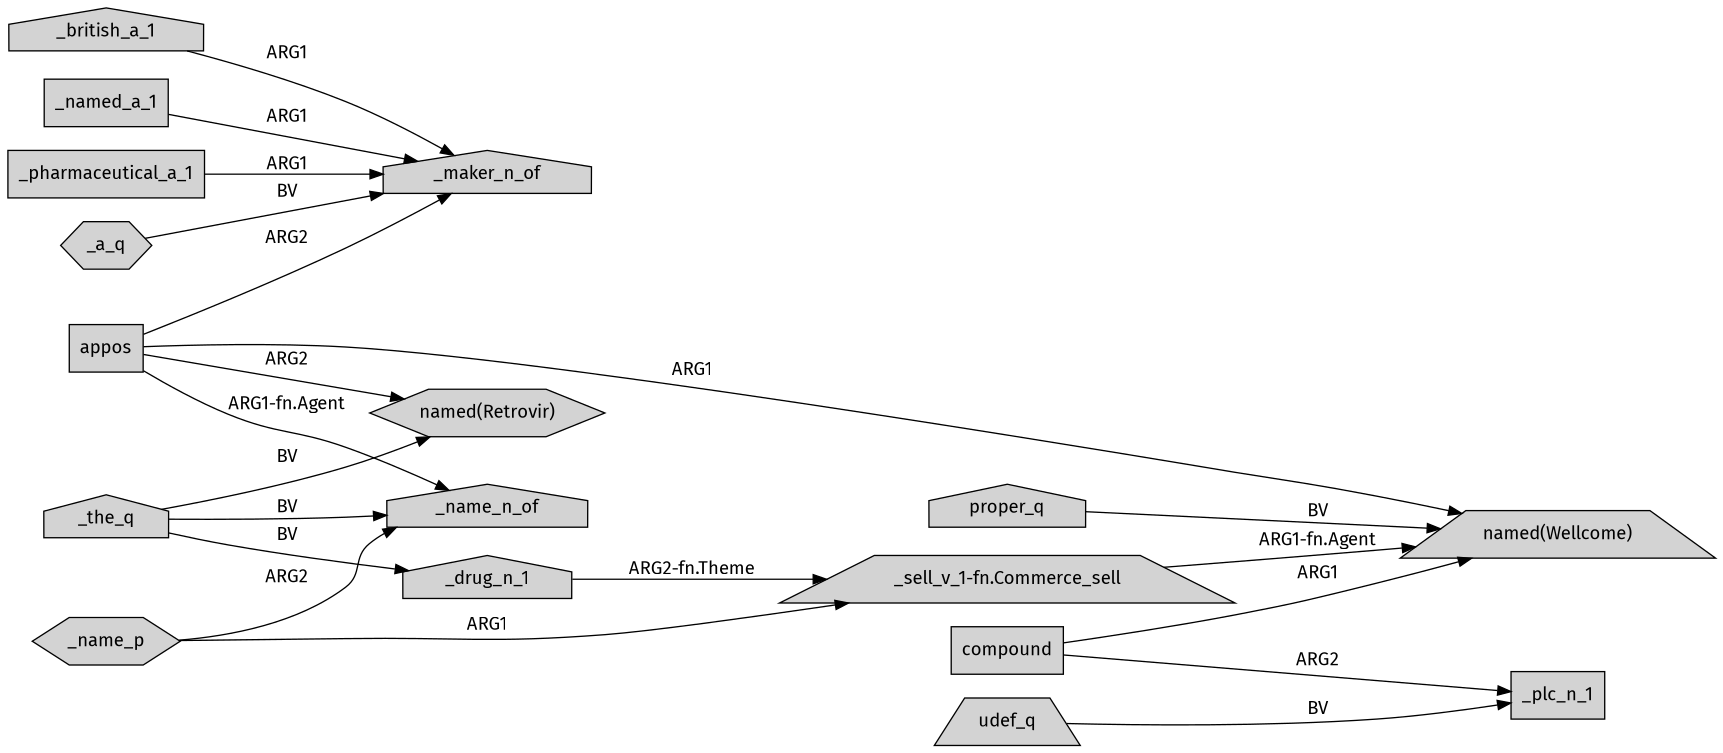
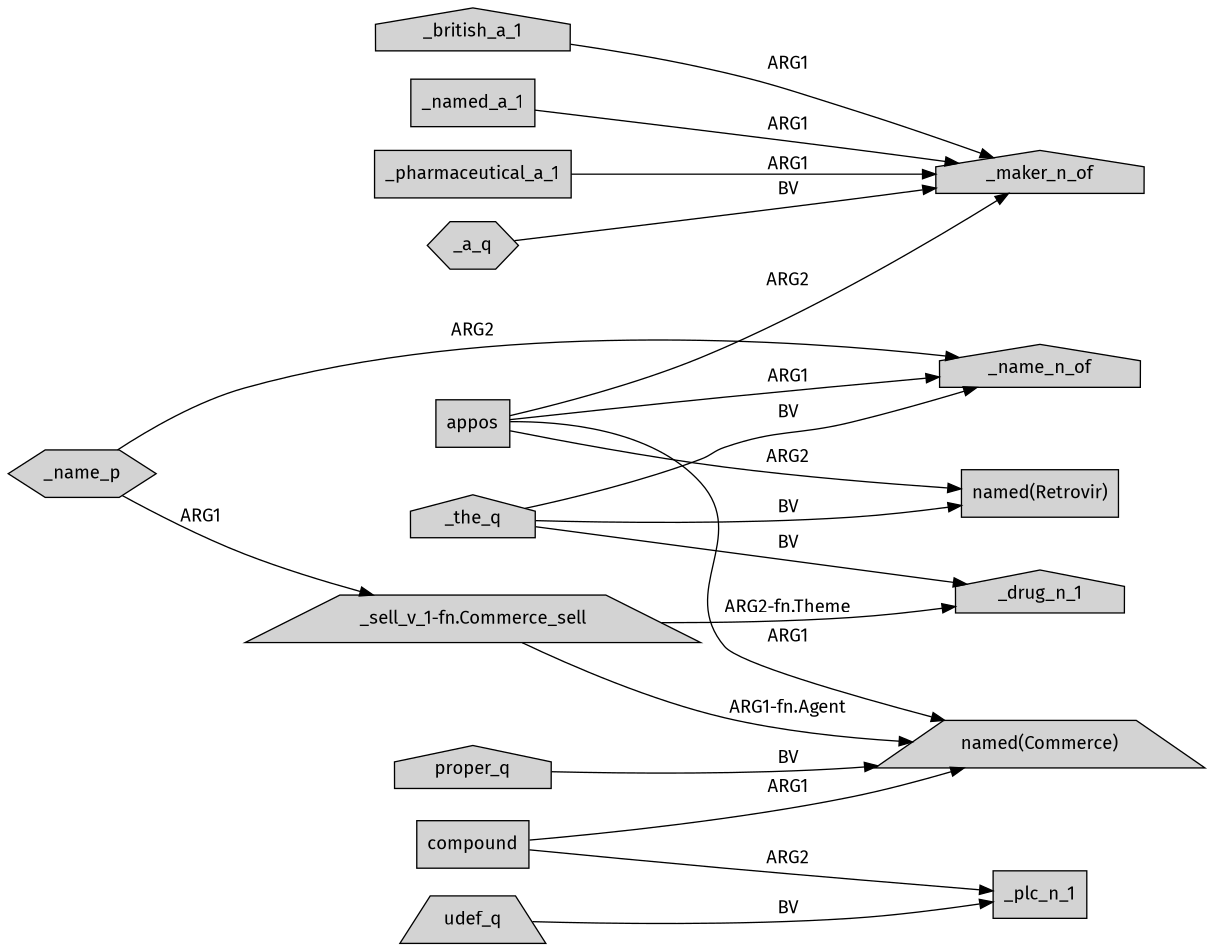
(287, 404) -> (788, 377)
(487, 413) -> (1040, 493)
(1558, 534) -> (1040, 744)
(693, 579) -> (802, 620)
